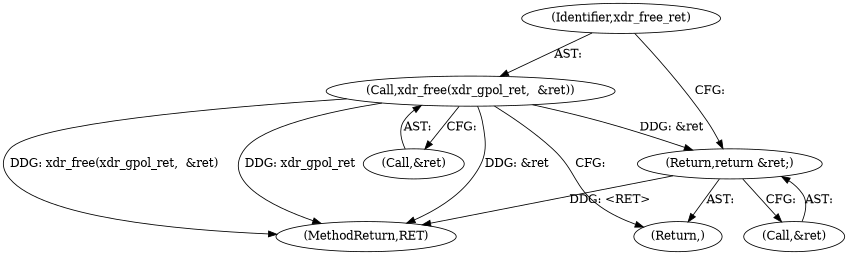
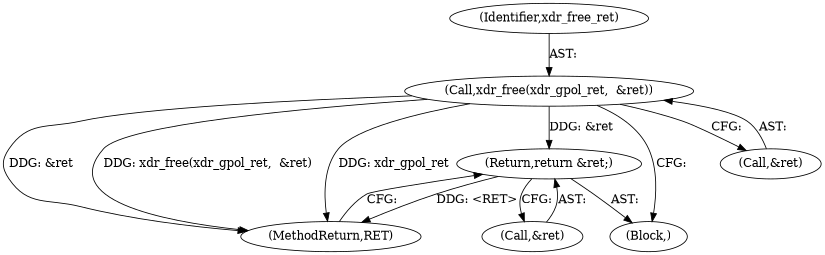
(680, 85) -> (401, 187)
(678, 237) -> (649, 237)
